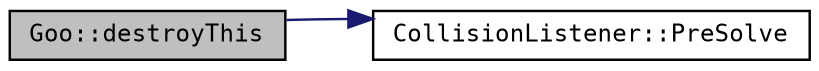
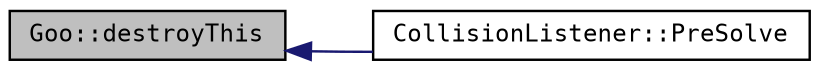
(317, 19) -> (342, 52)
